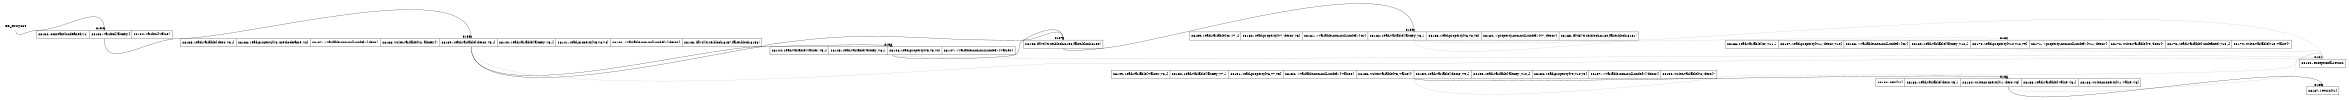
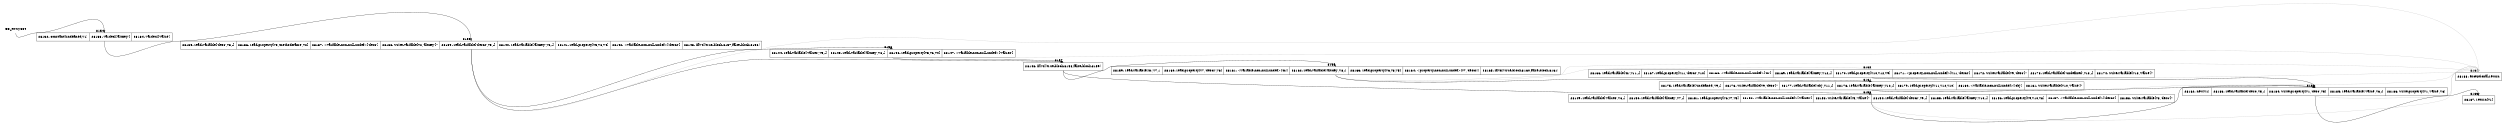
none -> (2116, 80)
none -> (1872, 86)
none -> (1465, 90)
